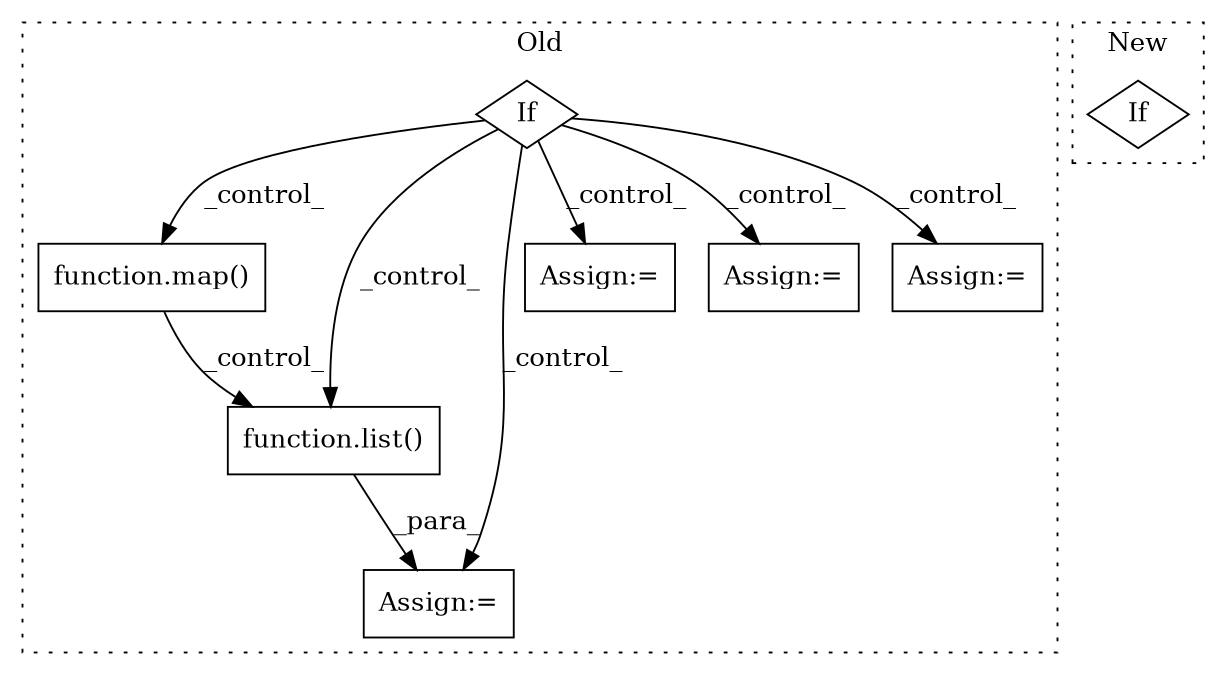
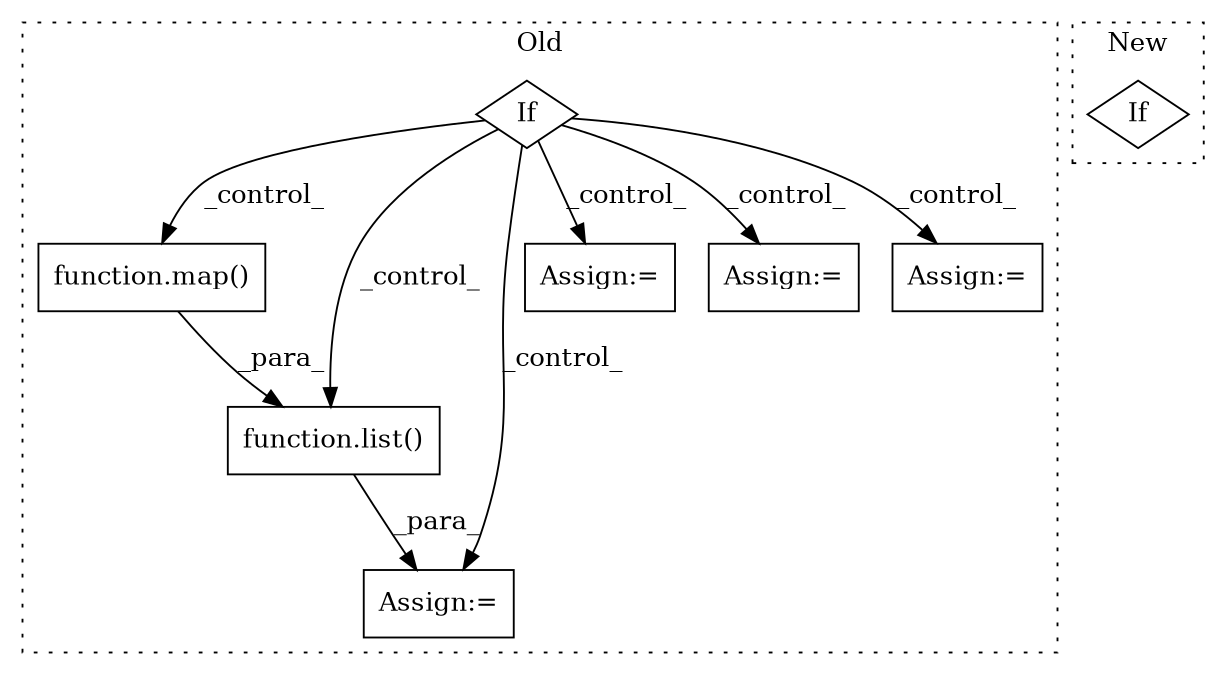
(264, 359) -> (281, 359)
